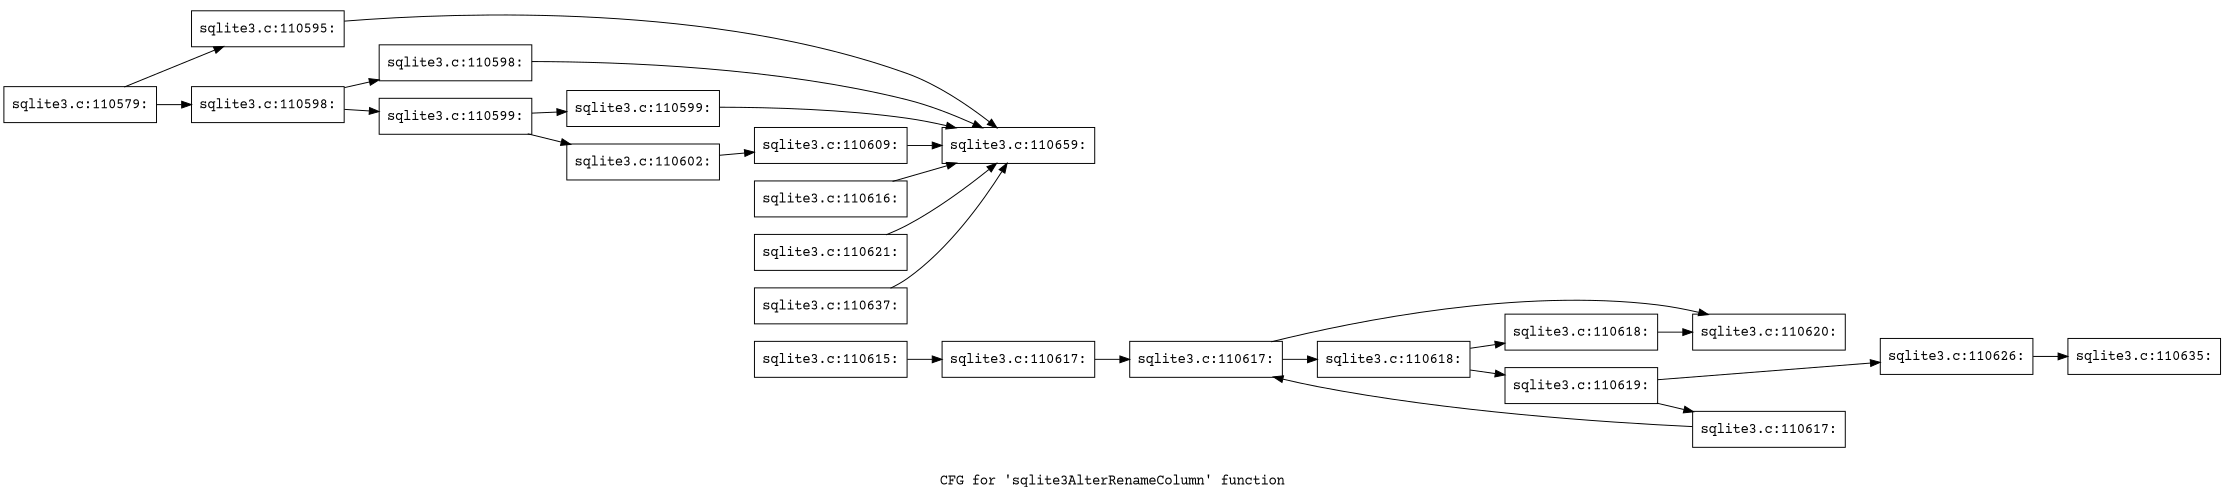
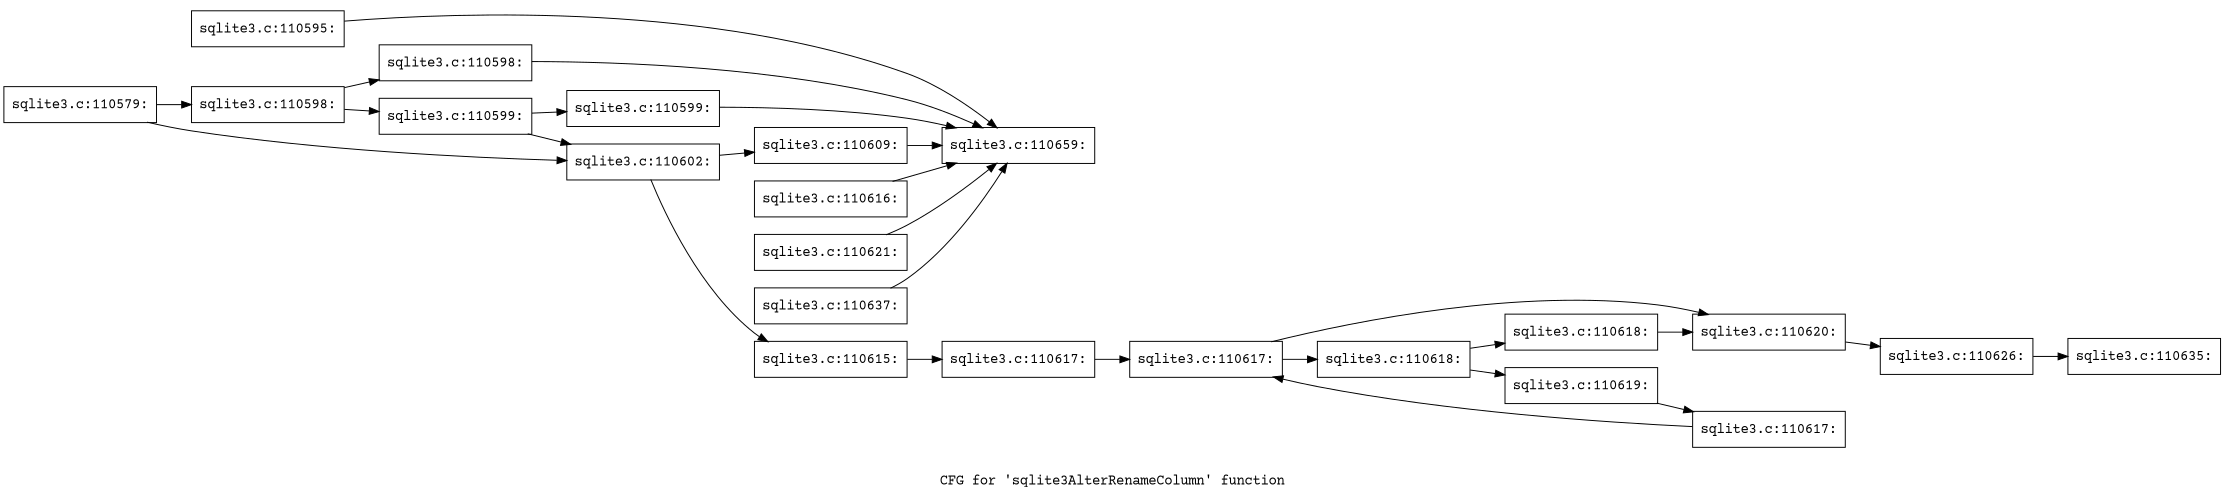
(169, 69) -> (351, 149)
none -> (695, 265)
(1764, 371) -> (1858, 344)
